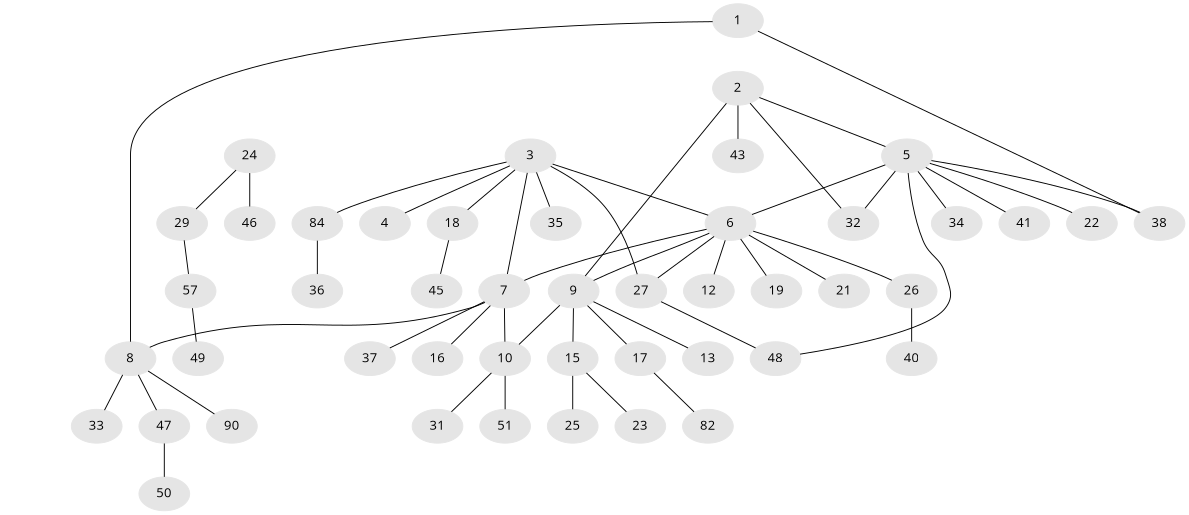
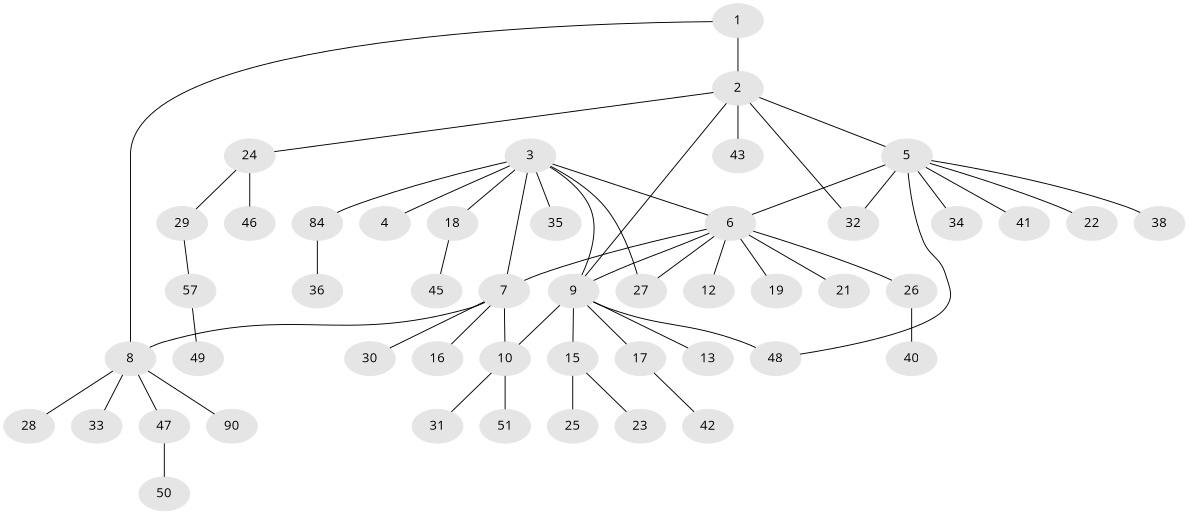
none -> (494, 122)
(949, 122) -> (738, 55)
none -> (592, 213)
(708, 325) -> (675, 325)
(370, 359) -> (370, 359)
none -> (29, 426)
(708, 426) -> (708, 426)
